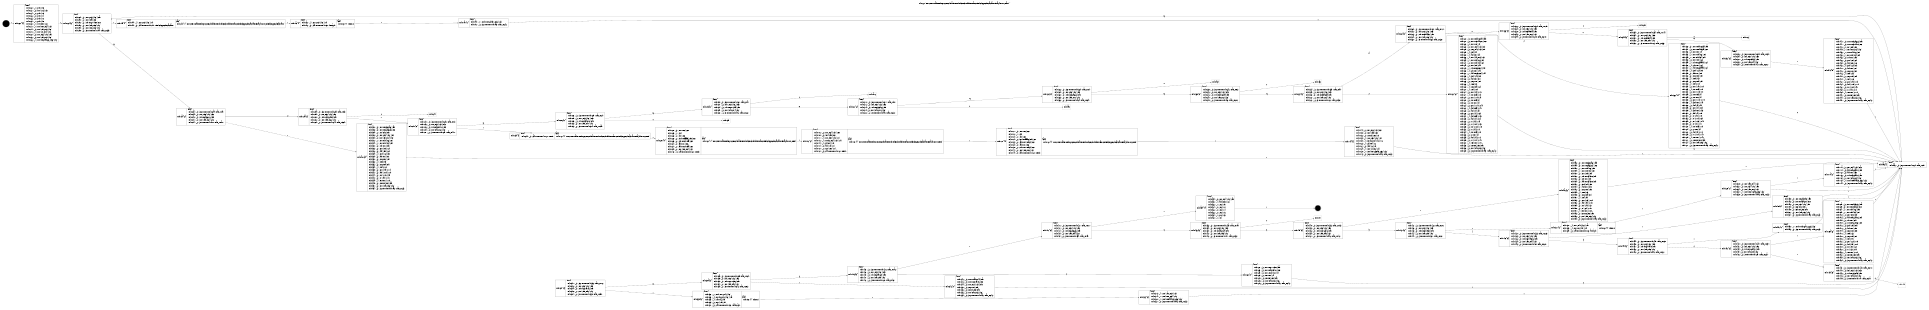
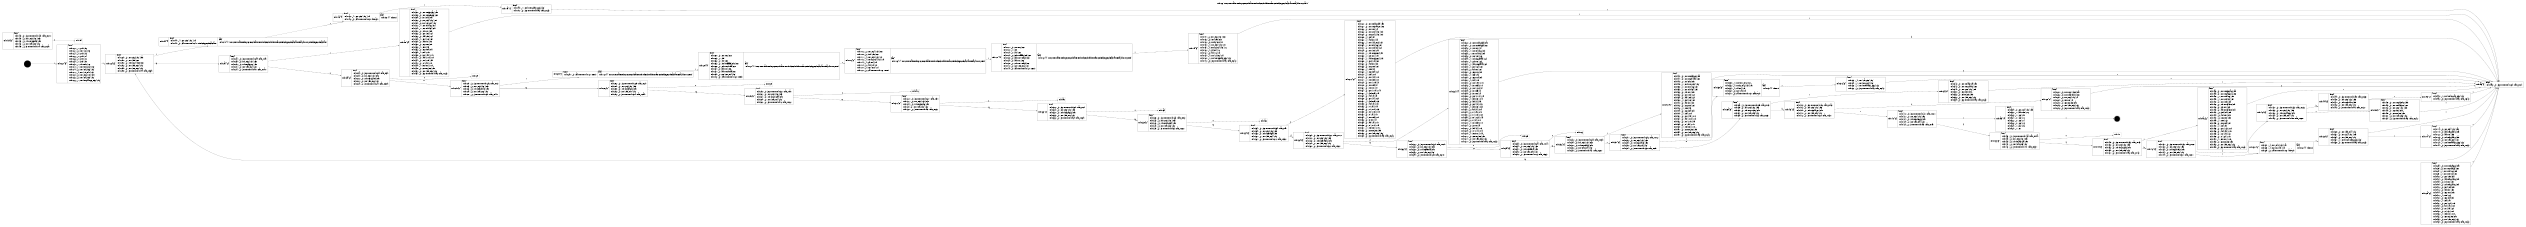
none -> (1607, 144)
(1746, 249) -> none
